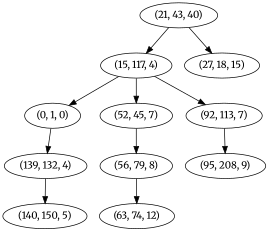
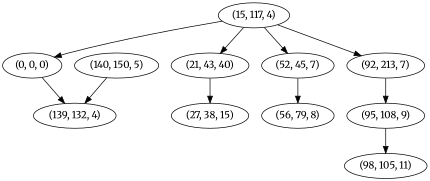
(160, 38) -> (234, 38)
(222, 66) -> (210, 116)
(53, 116) -> (32, 66)
(224, 116) -> (386, 66)
(226, 166) -> (386, 116)
none -> (386, 166)
(45, 188) -> (98, 88)
(137, 216) -> none
